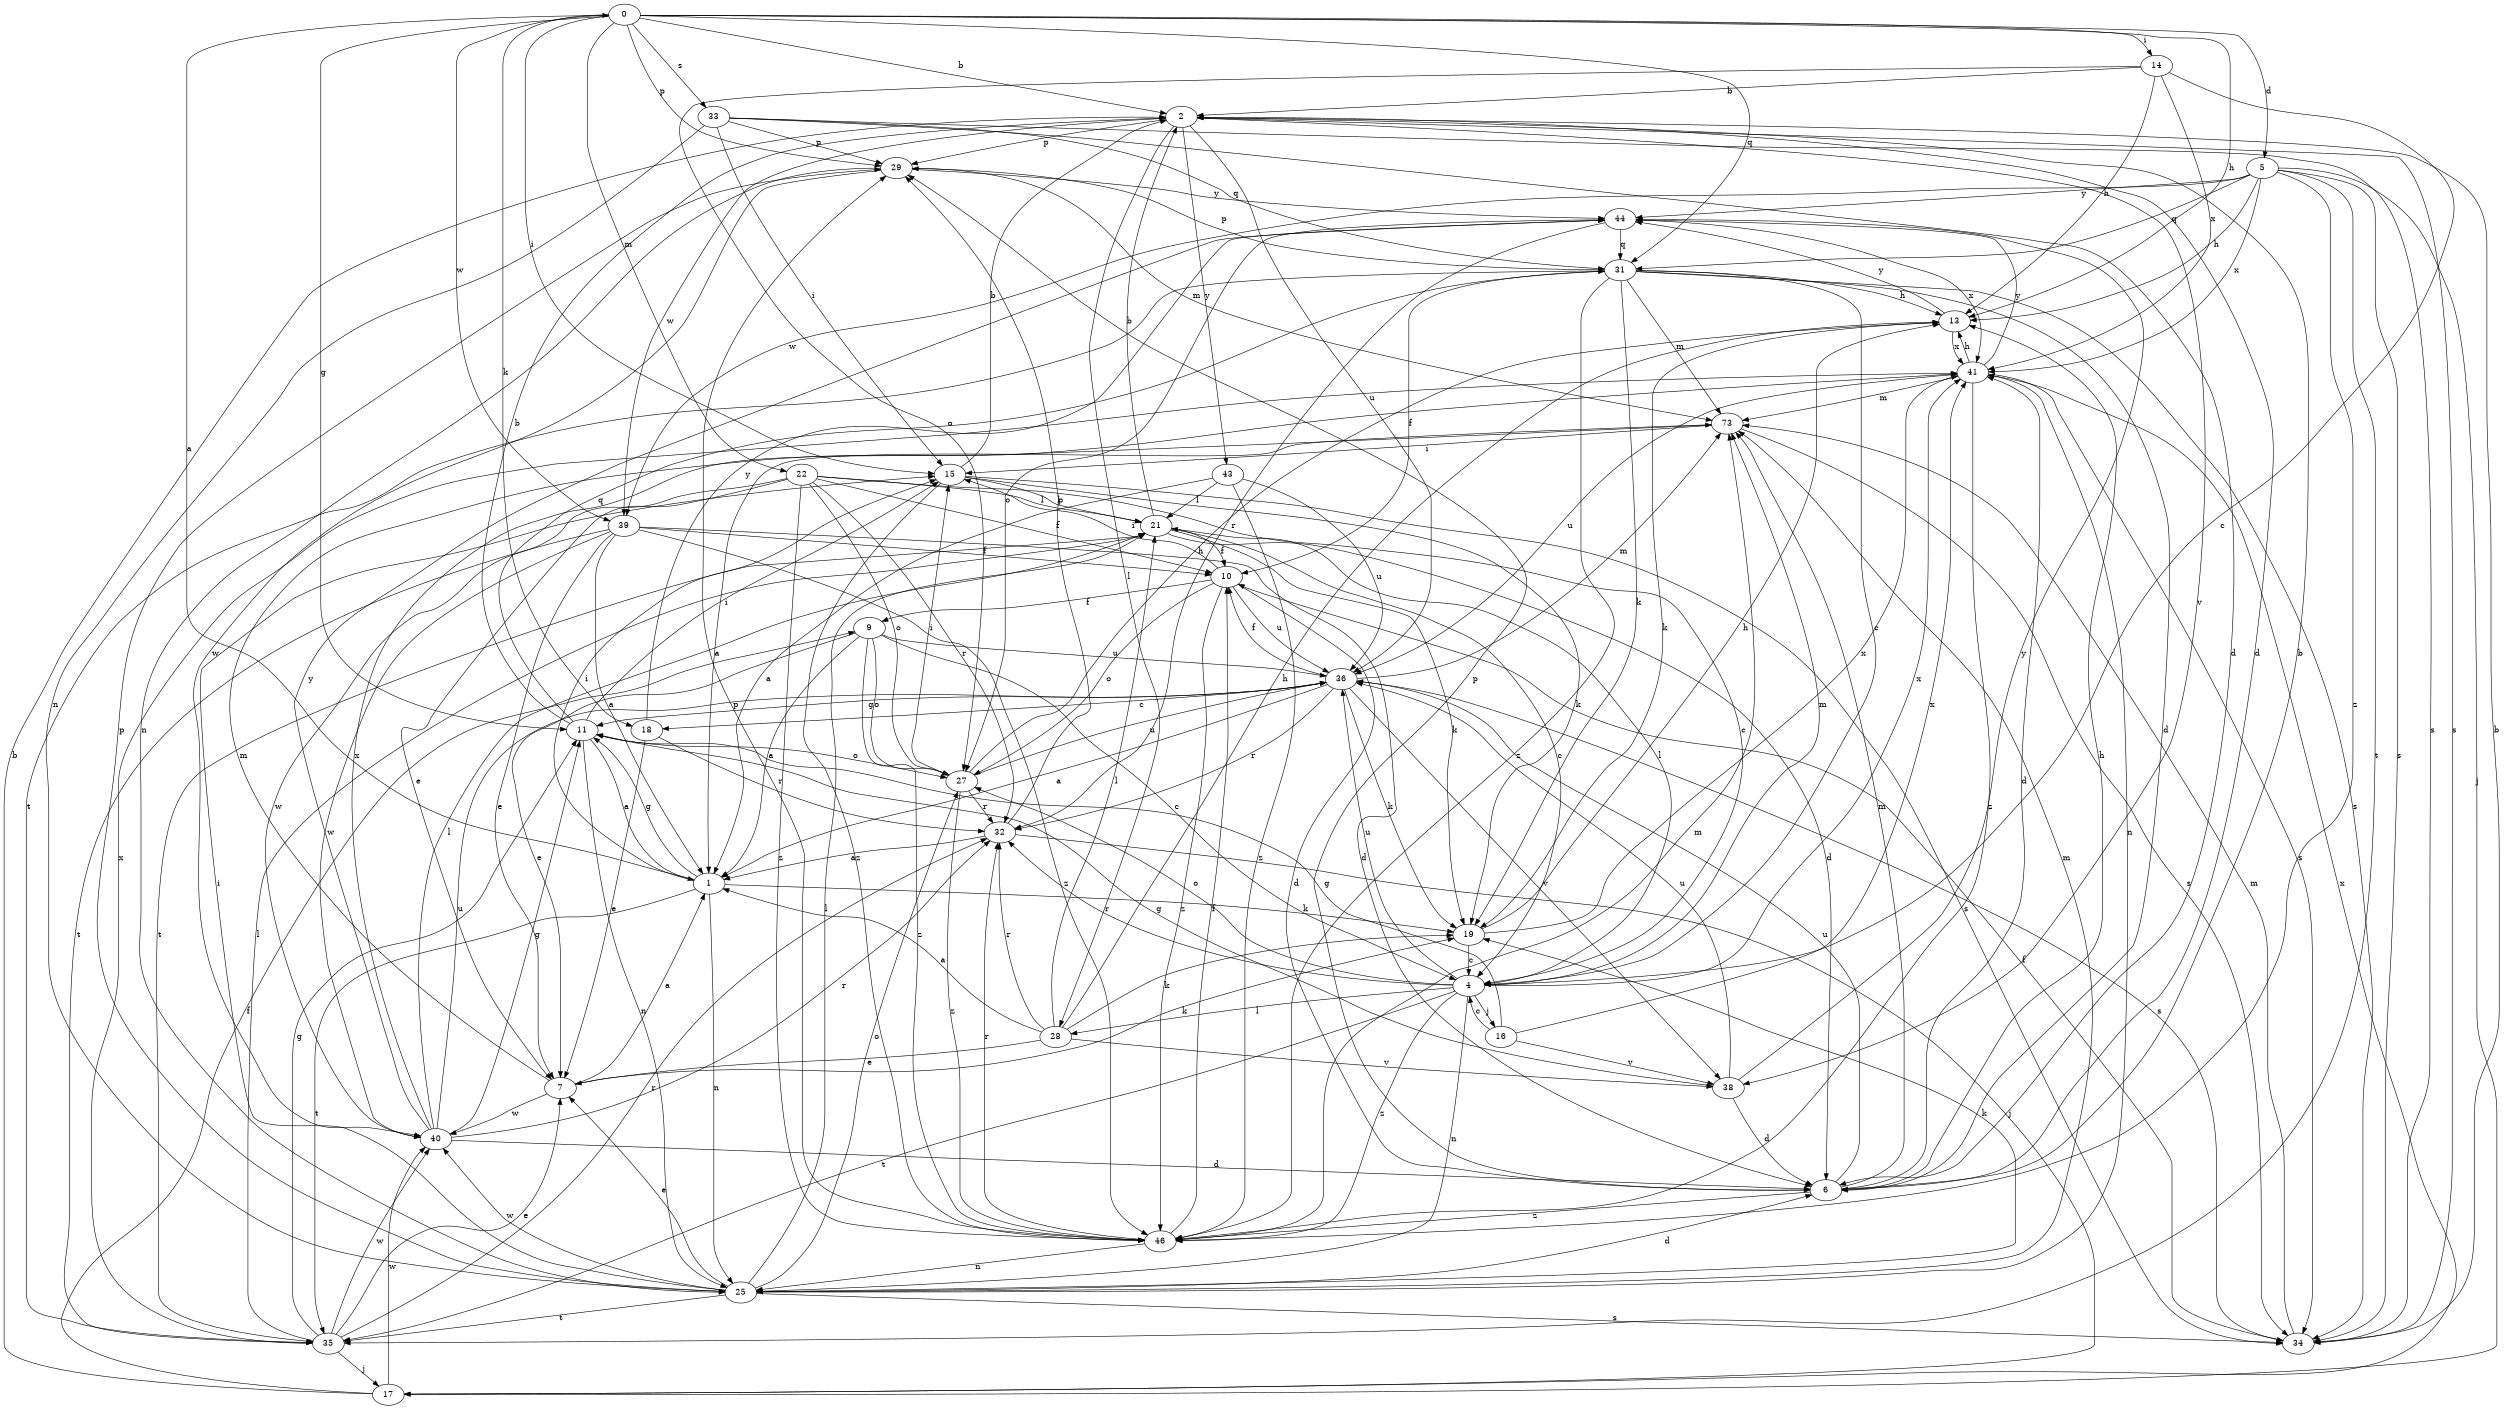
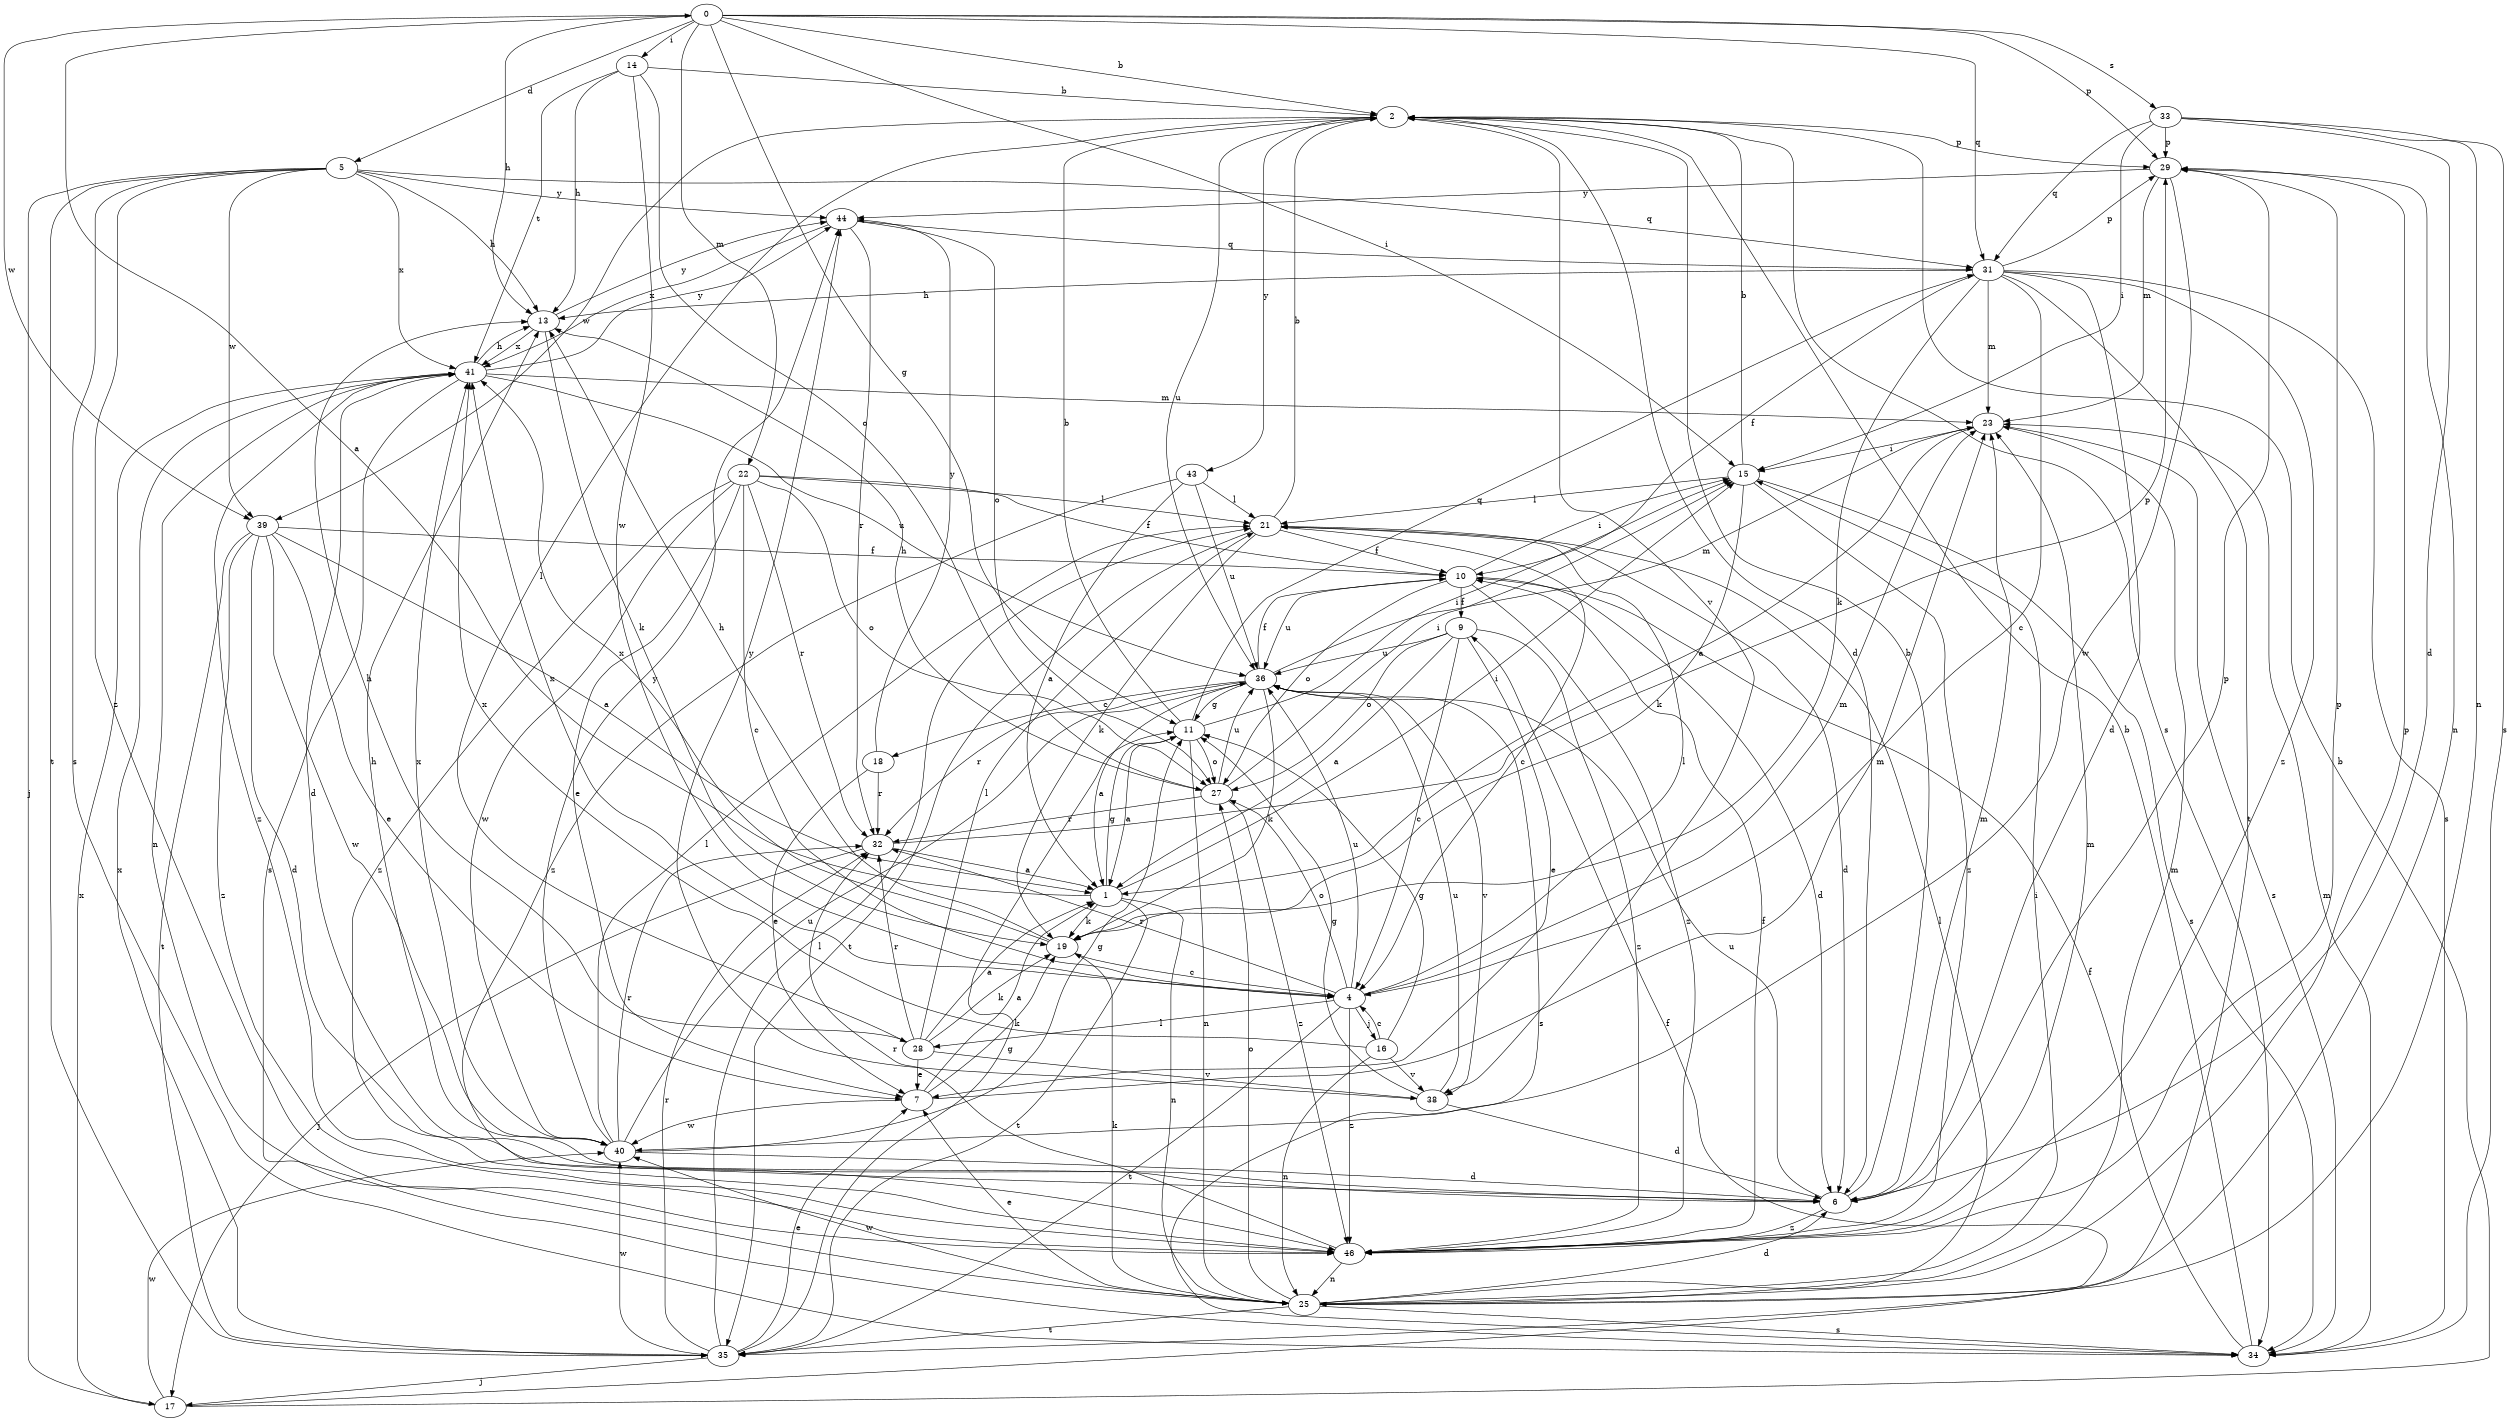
(2213, 219) -> (538, 219)
(503, 351) -> none
(1727, 424) -> (1988, 424)
(2223, 526) -> (622, 526)
(1212, 1264) -> (1285, 1158)
